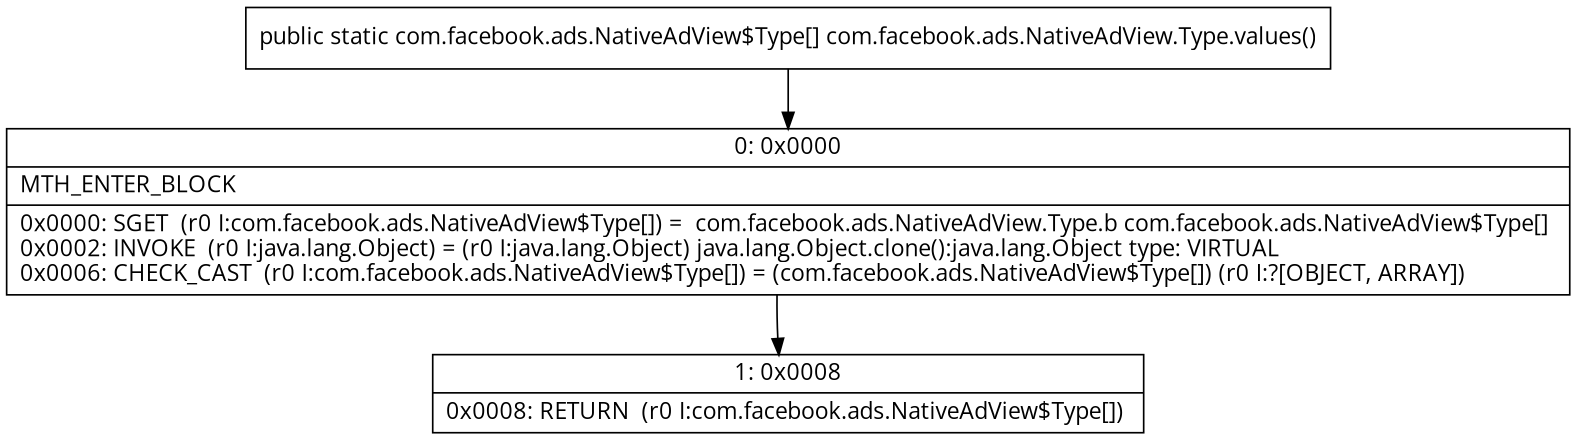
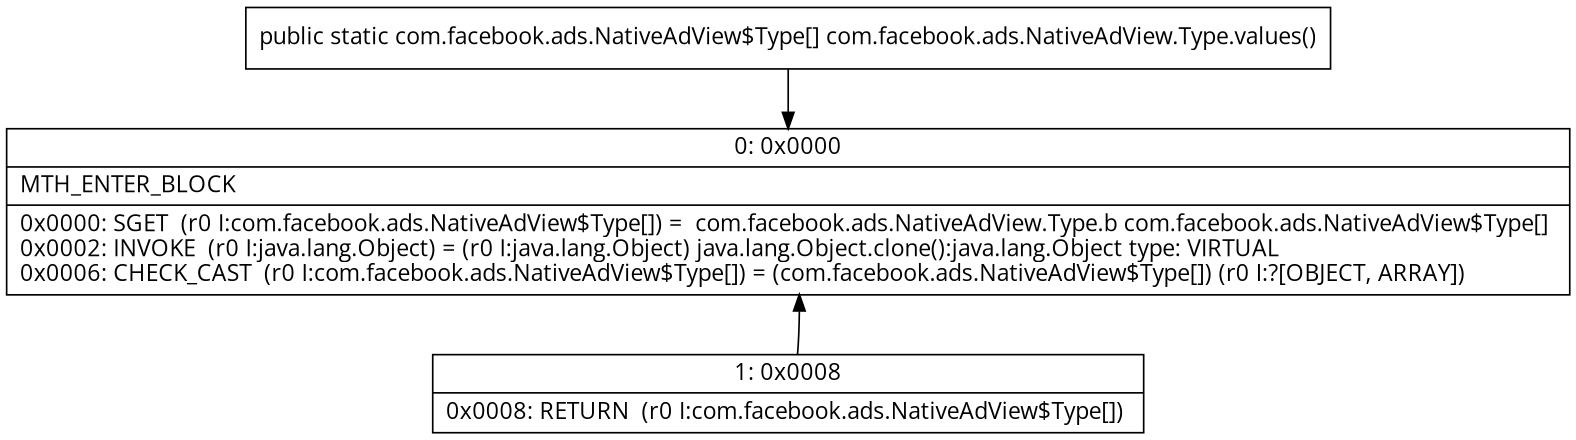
(777, 316) -> (799, 333)
